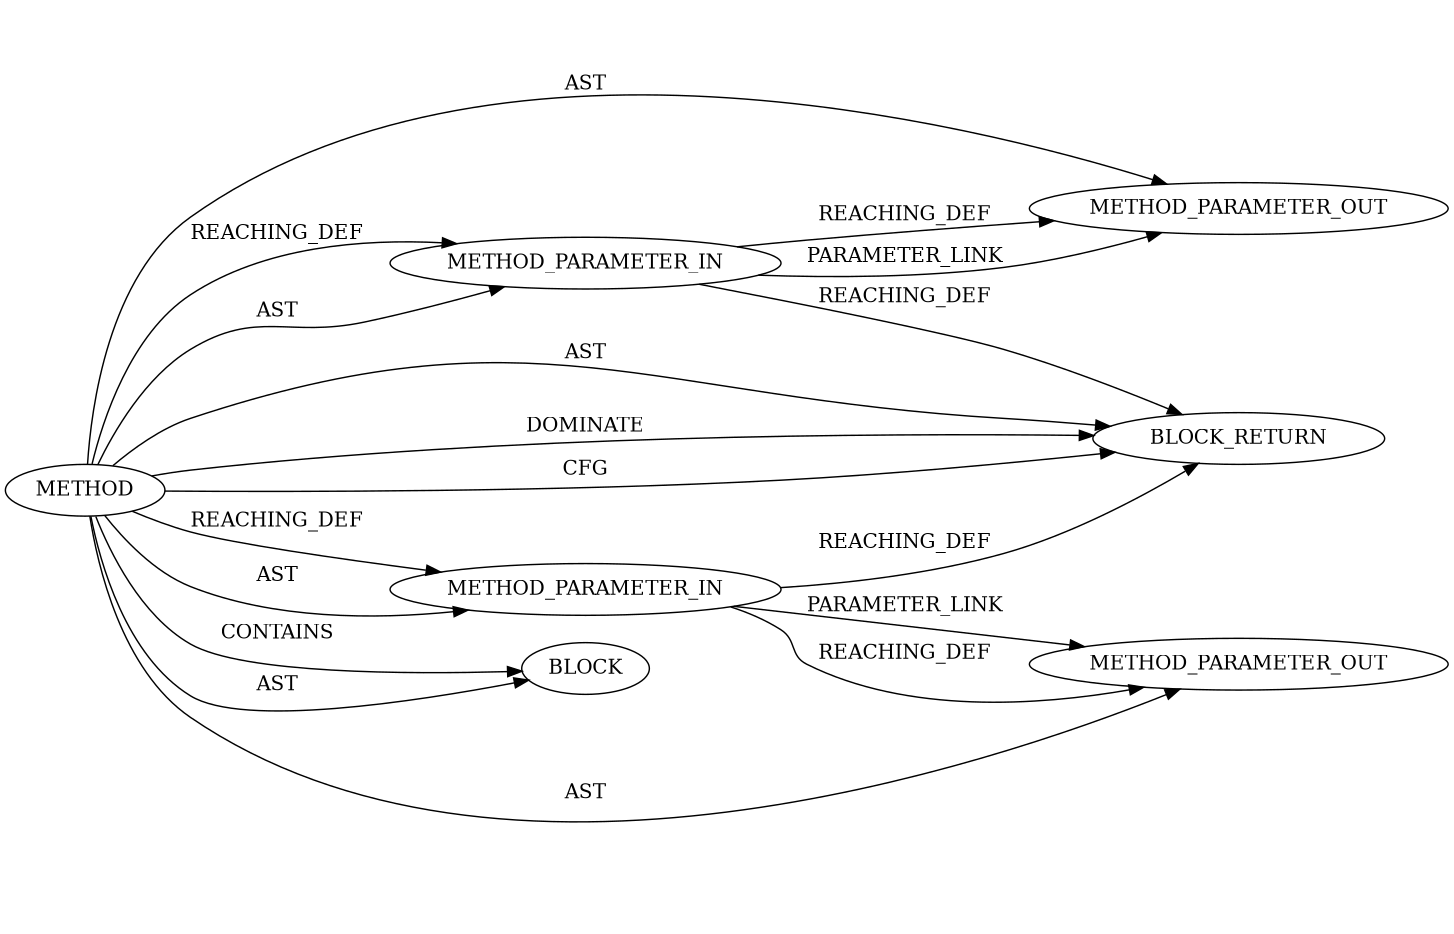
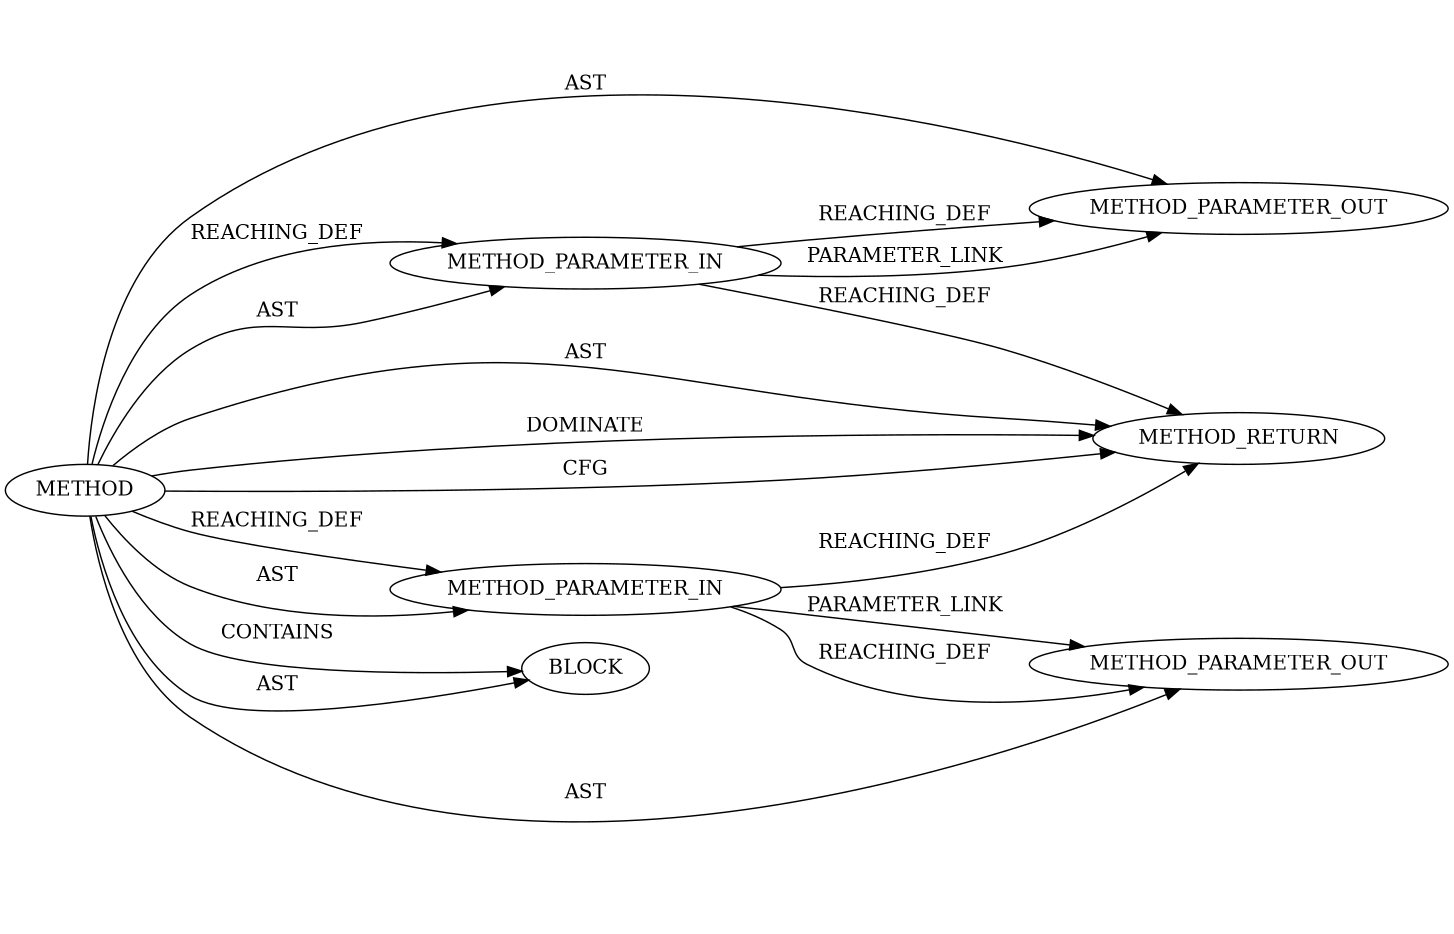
(1239, 439) -> (1239, 439)
